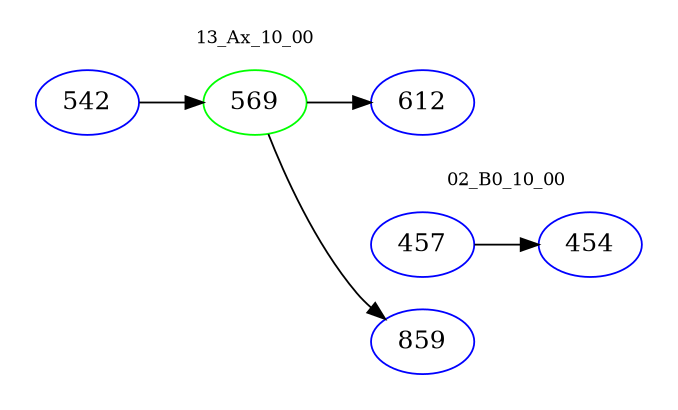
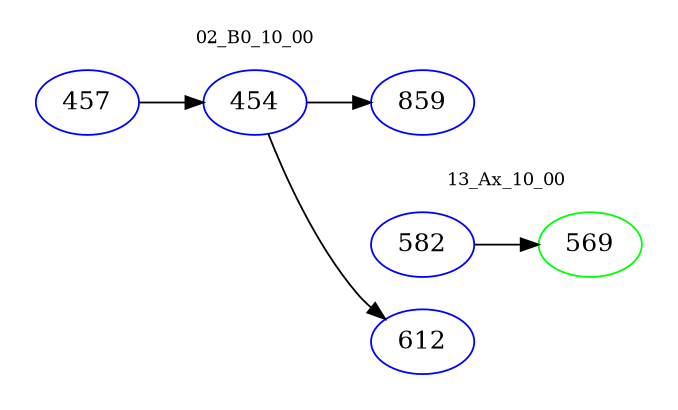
(87, 103) -> (423, 245)
(330, 103) -> (312, 226)
(312, 226) -> (330, 103)
